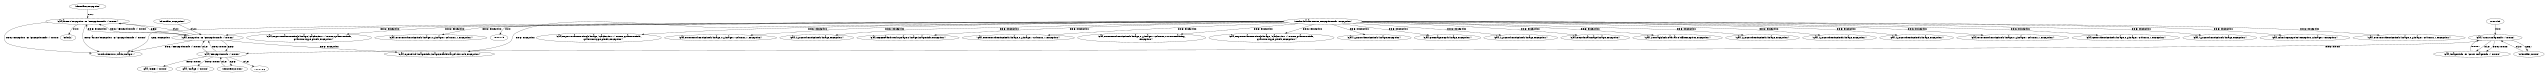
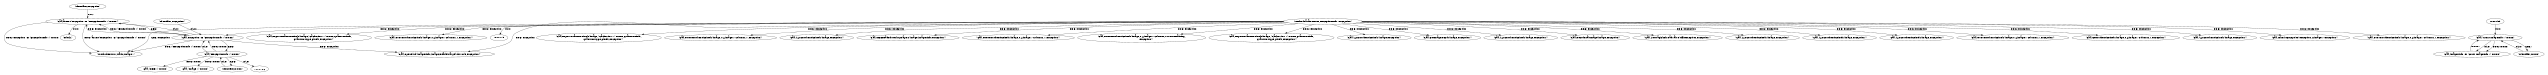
(1365, 50) -> none
